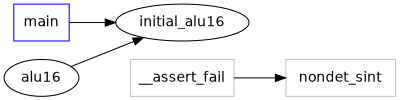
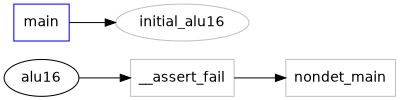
(182, 23) -> (182, 23)
(102, 54) -> (99, 78)
(341, 78) -> (341, 78)
